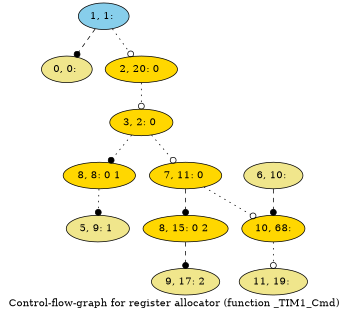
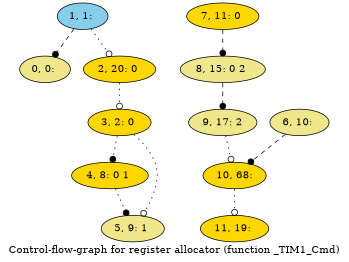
(161, 146) -> (157, 170)
(99, 176) -> (110, 176)
(227, 201) -> (228, 146)
(186, 229) -> (223, 69)
(273, 282) -> (235, 229)
